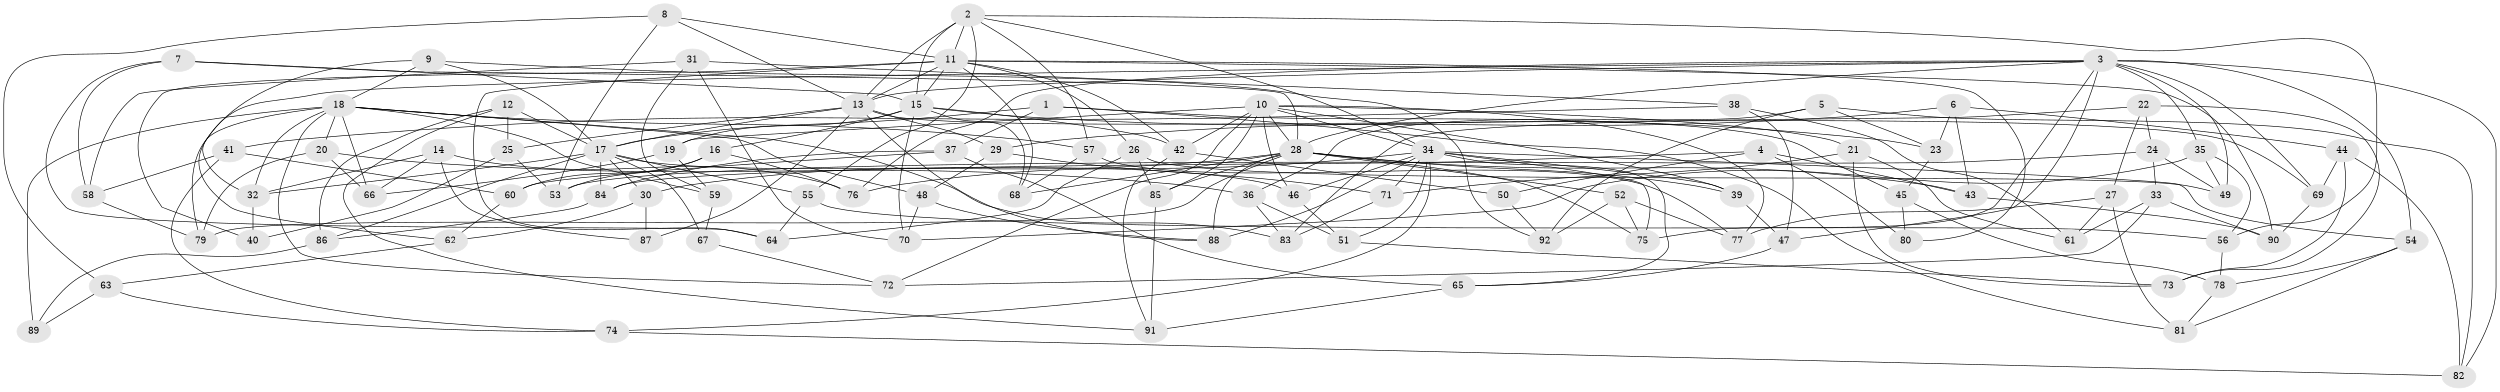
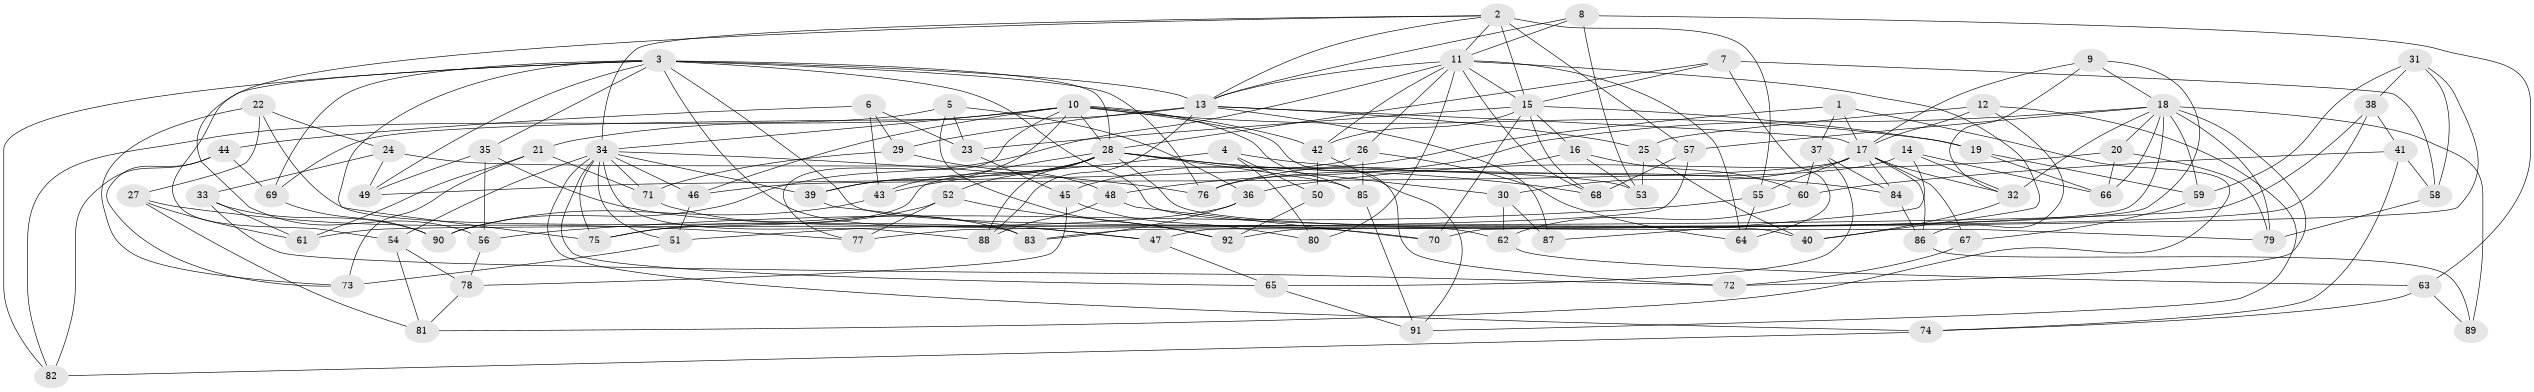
none -> (1039, 131)
